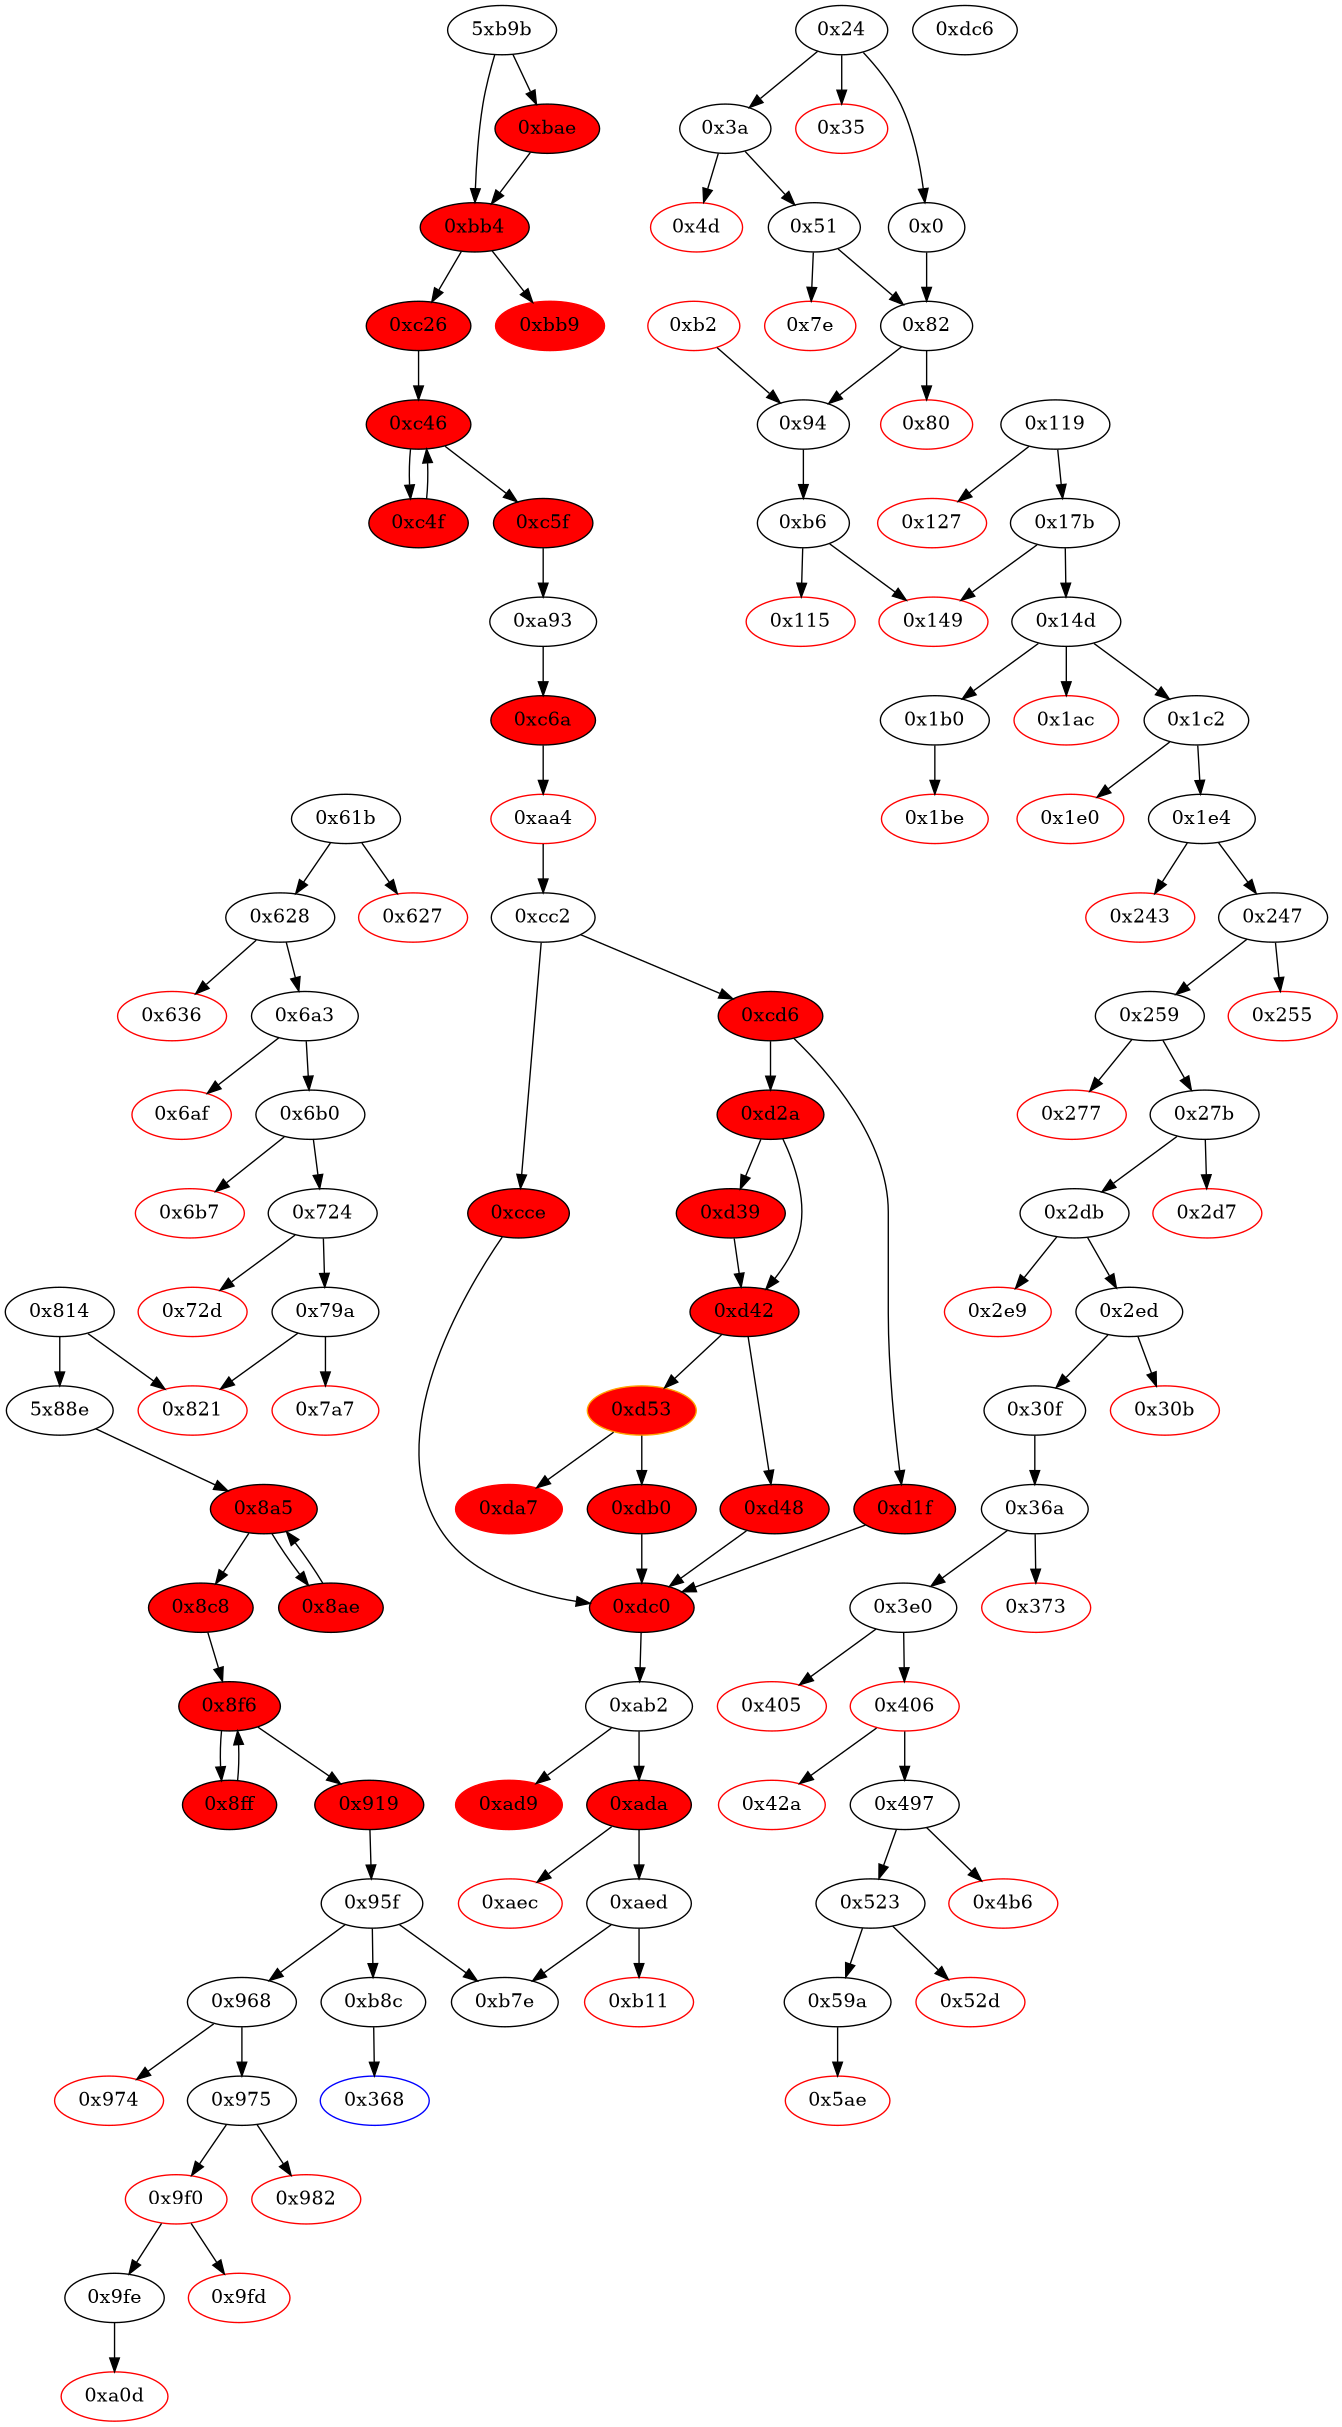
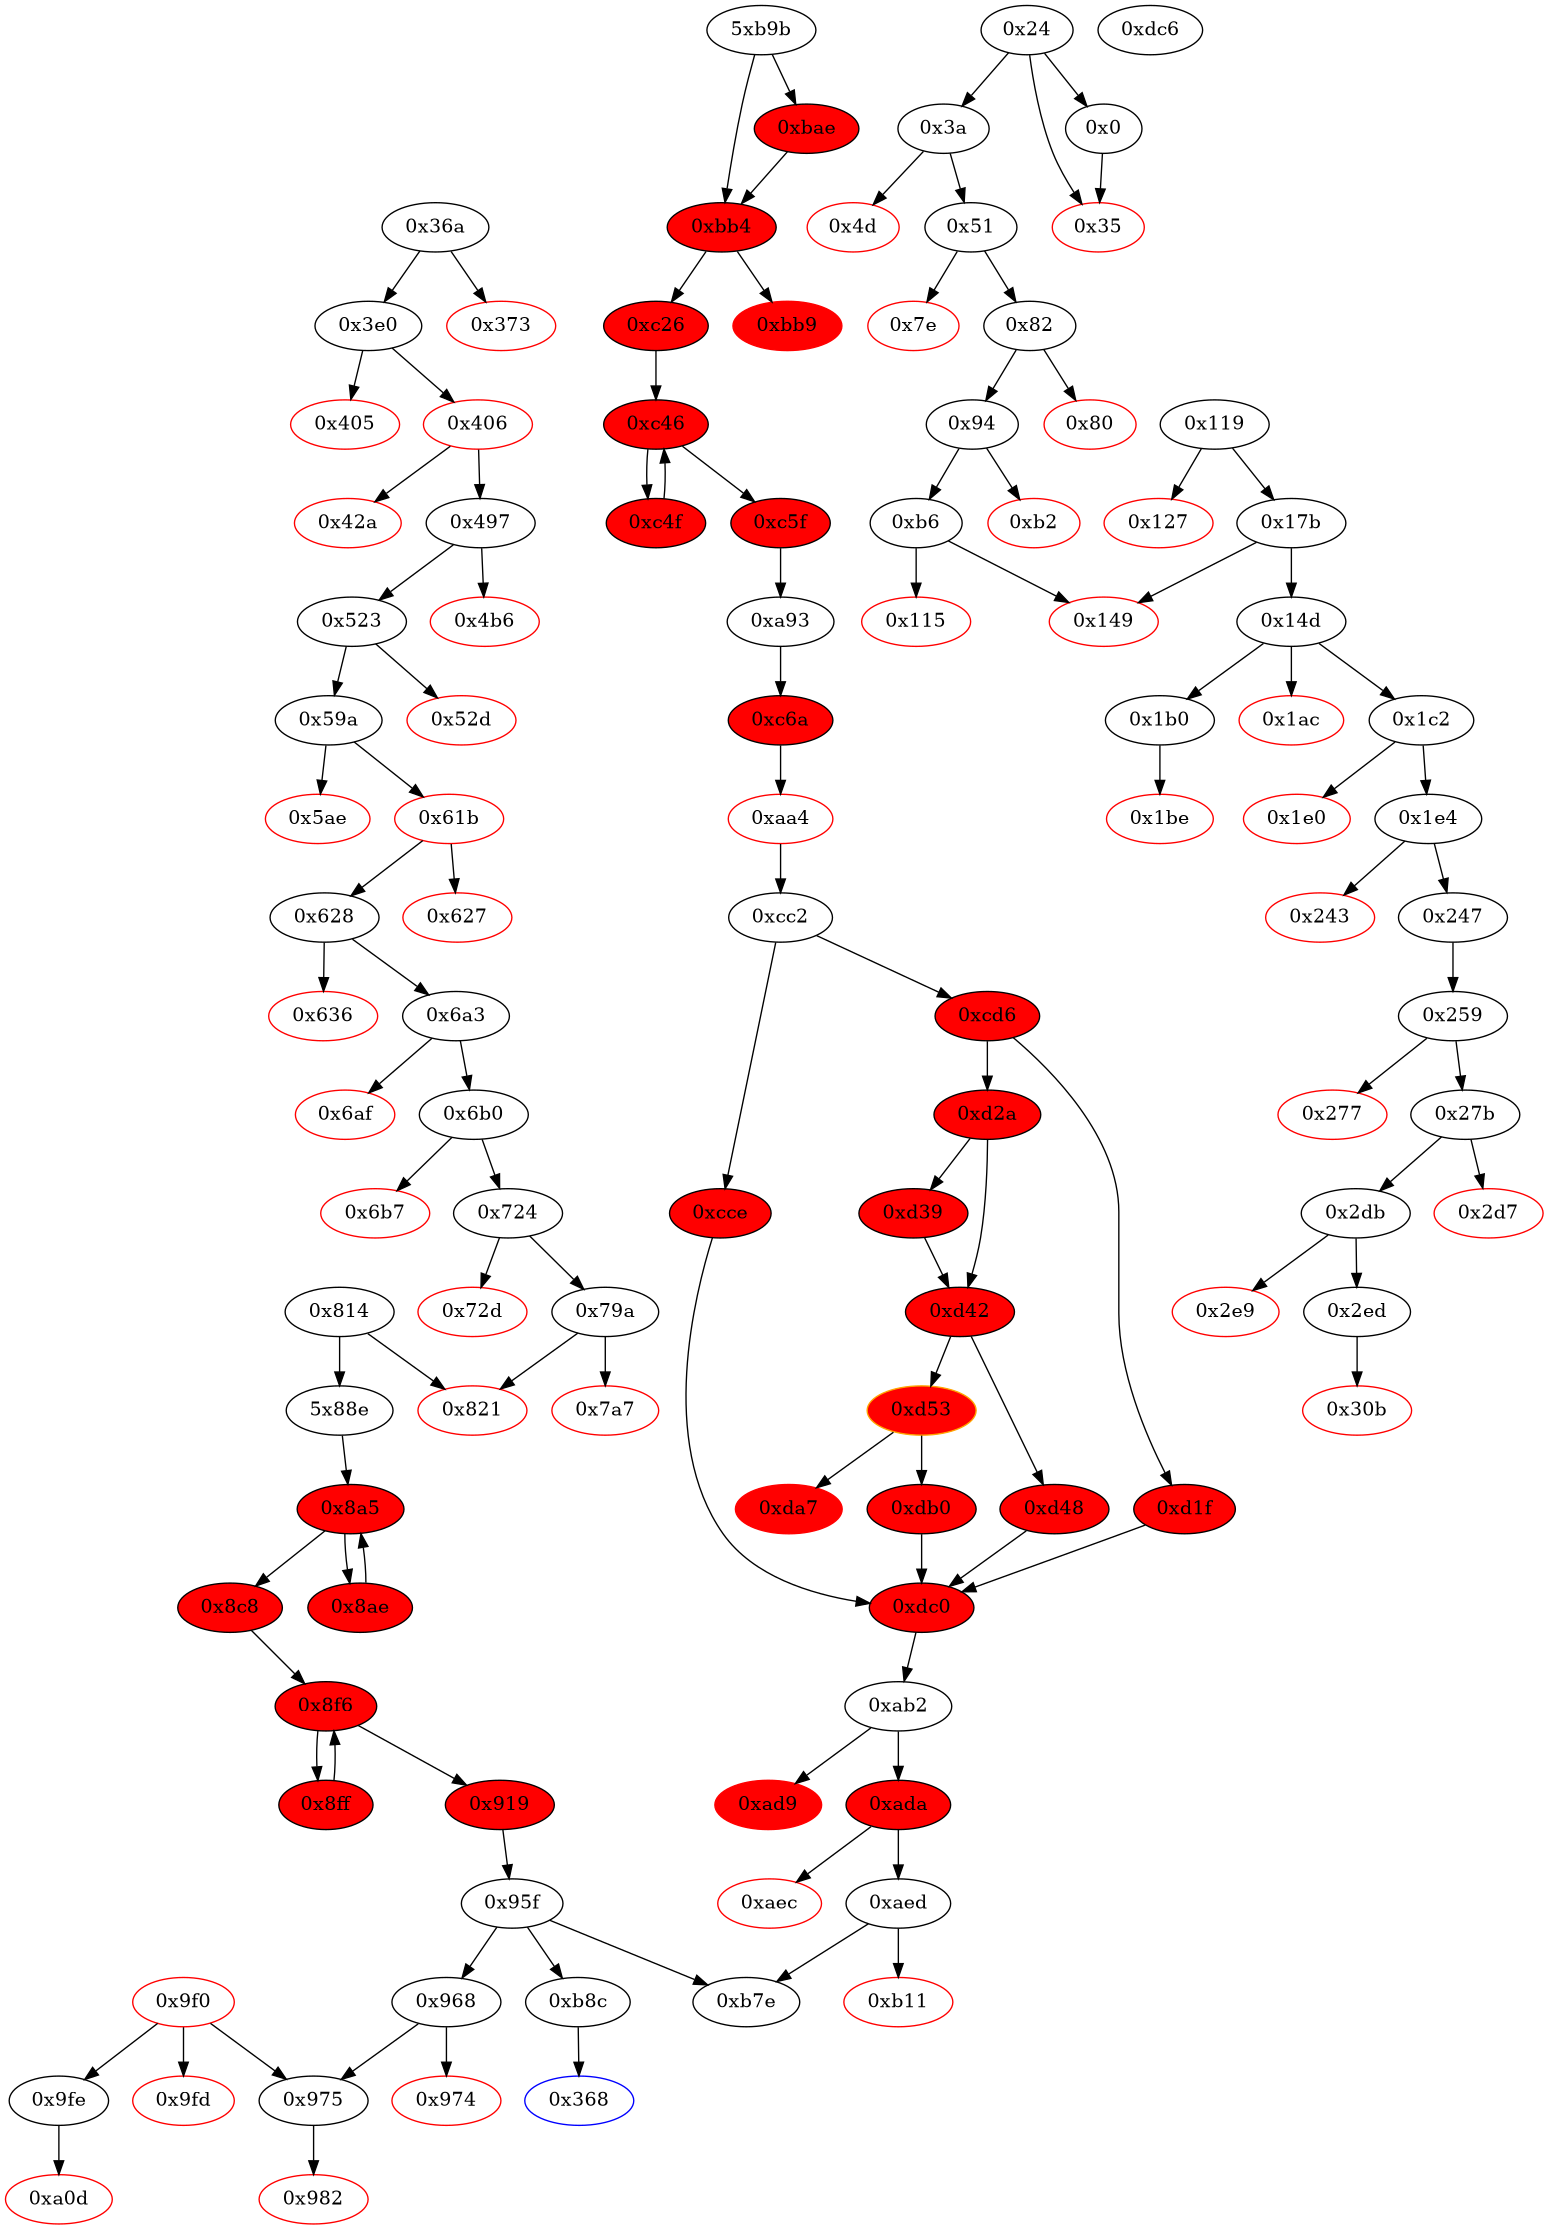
(927, 270) -> (1101, 171)
(743, 371) -> (999, 468)
none -> (383, 765)
(346, 819) -> (449, 819)
(1283, 1016) -> none
(1035, 1411) -> none
(213, 2144) -> (243, 2047)
